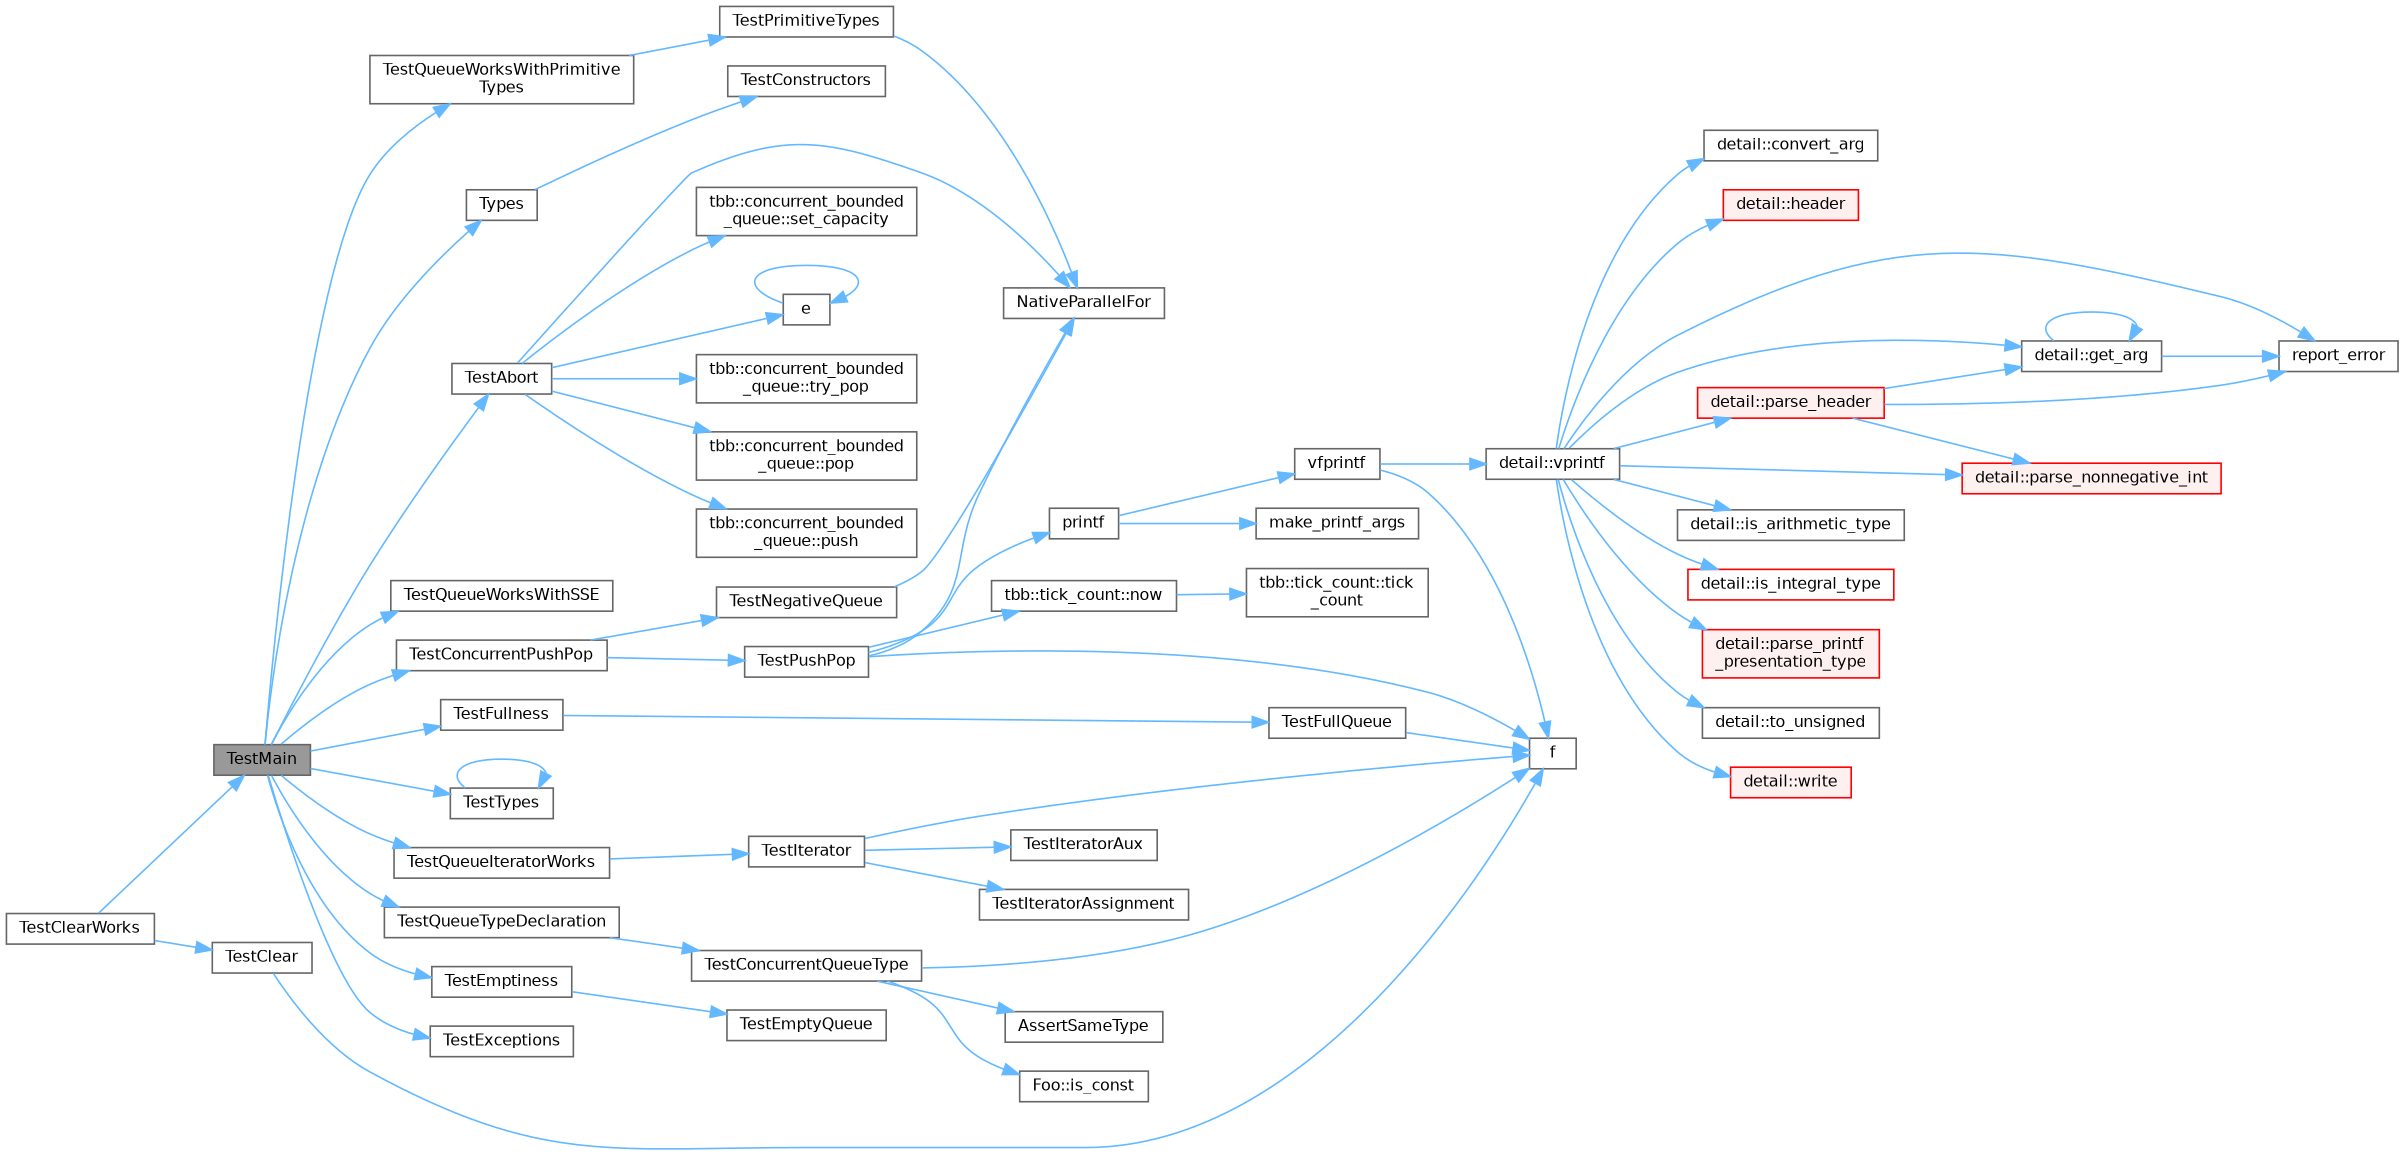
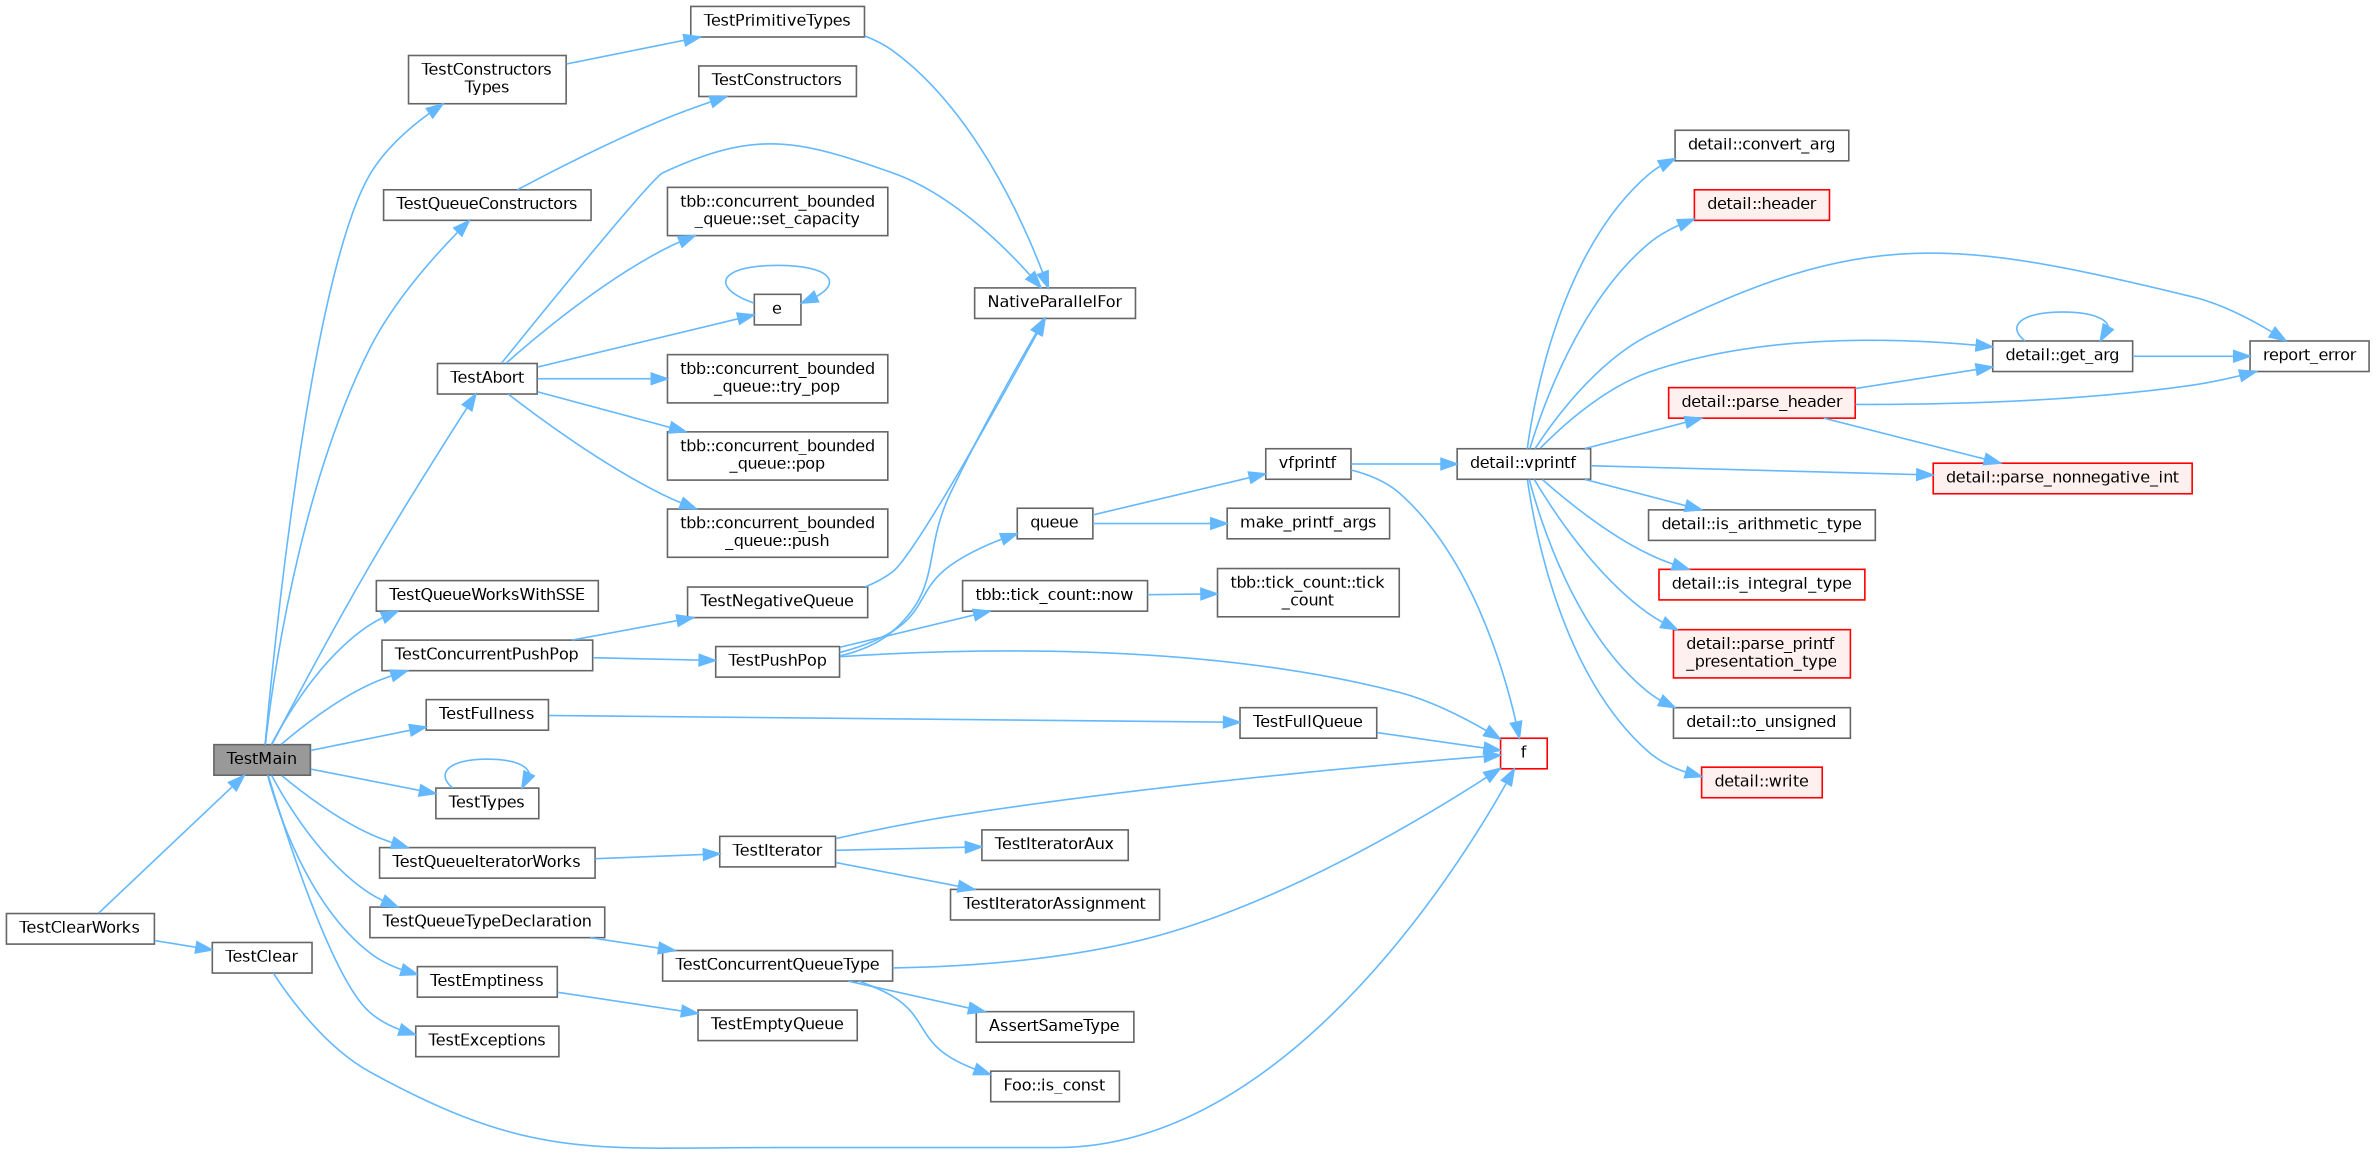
(502, 80) -> (487, 80)
(502, 205) -> (487, 205)
(1084, 524) -> (1055, 524)
(1553, 754) -> (1524, 754)
